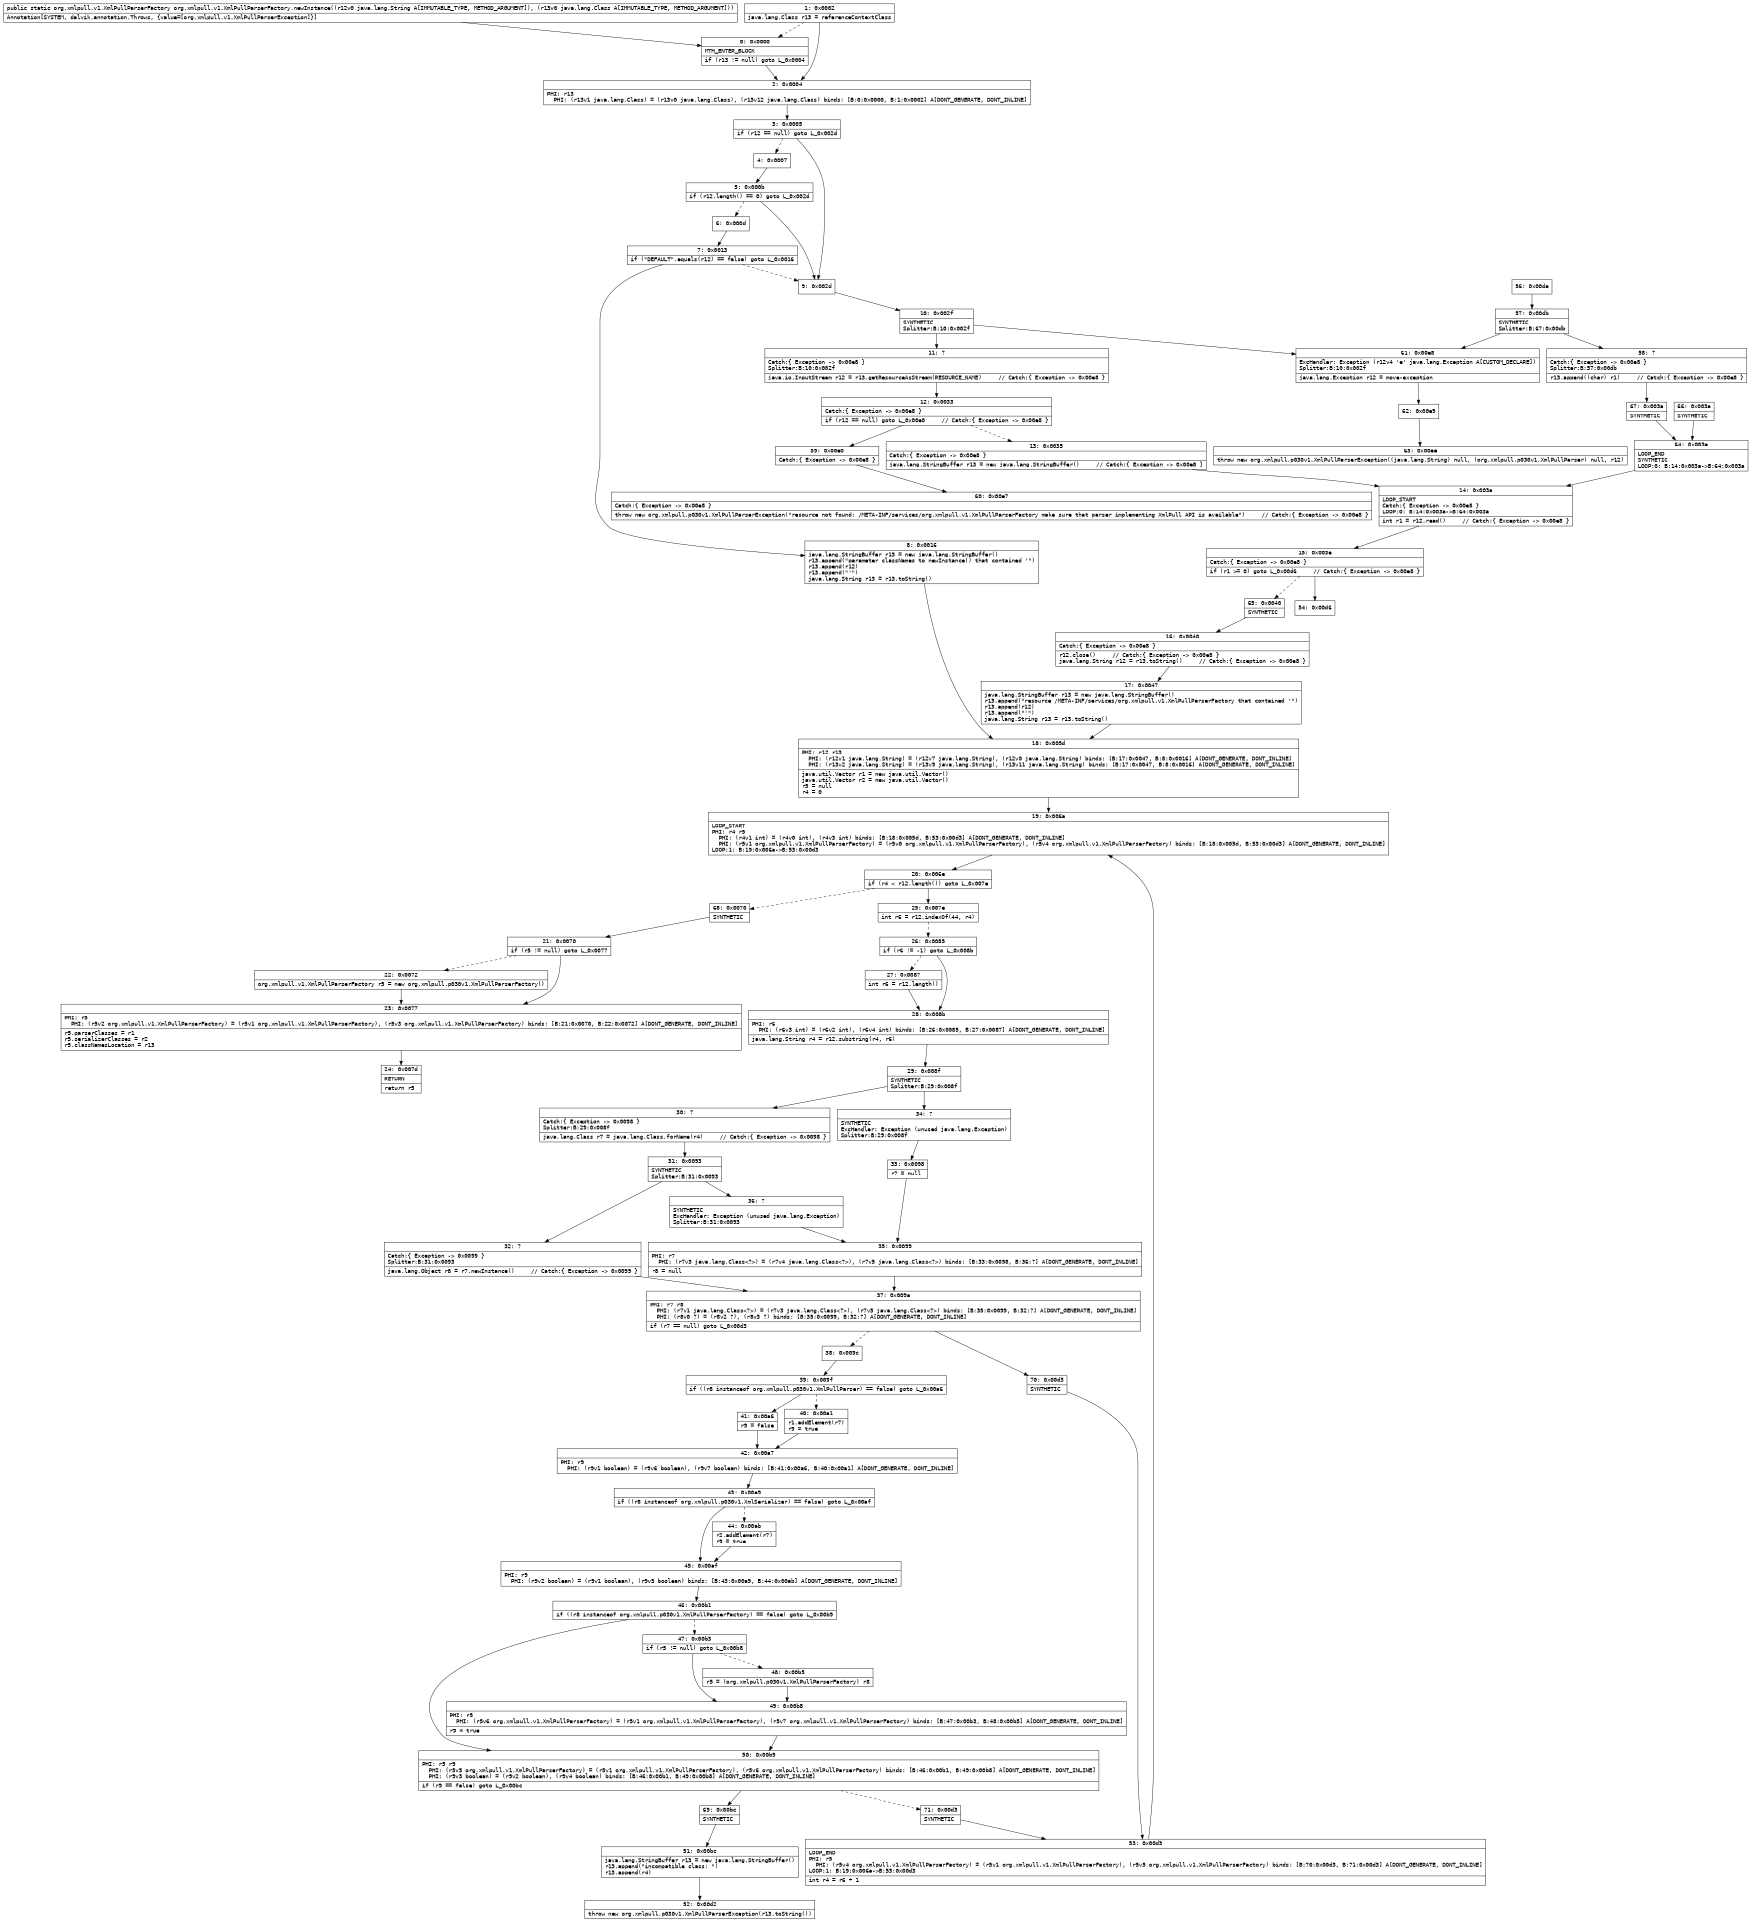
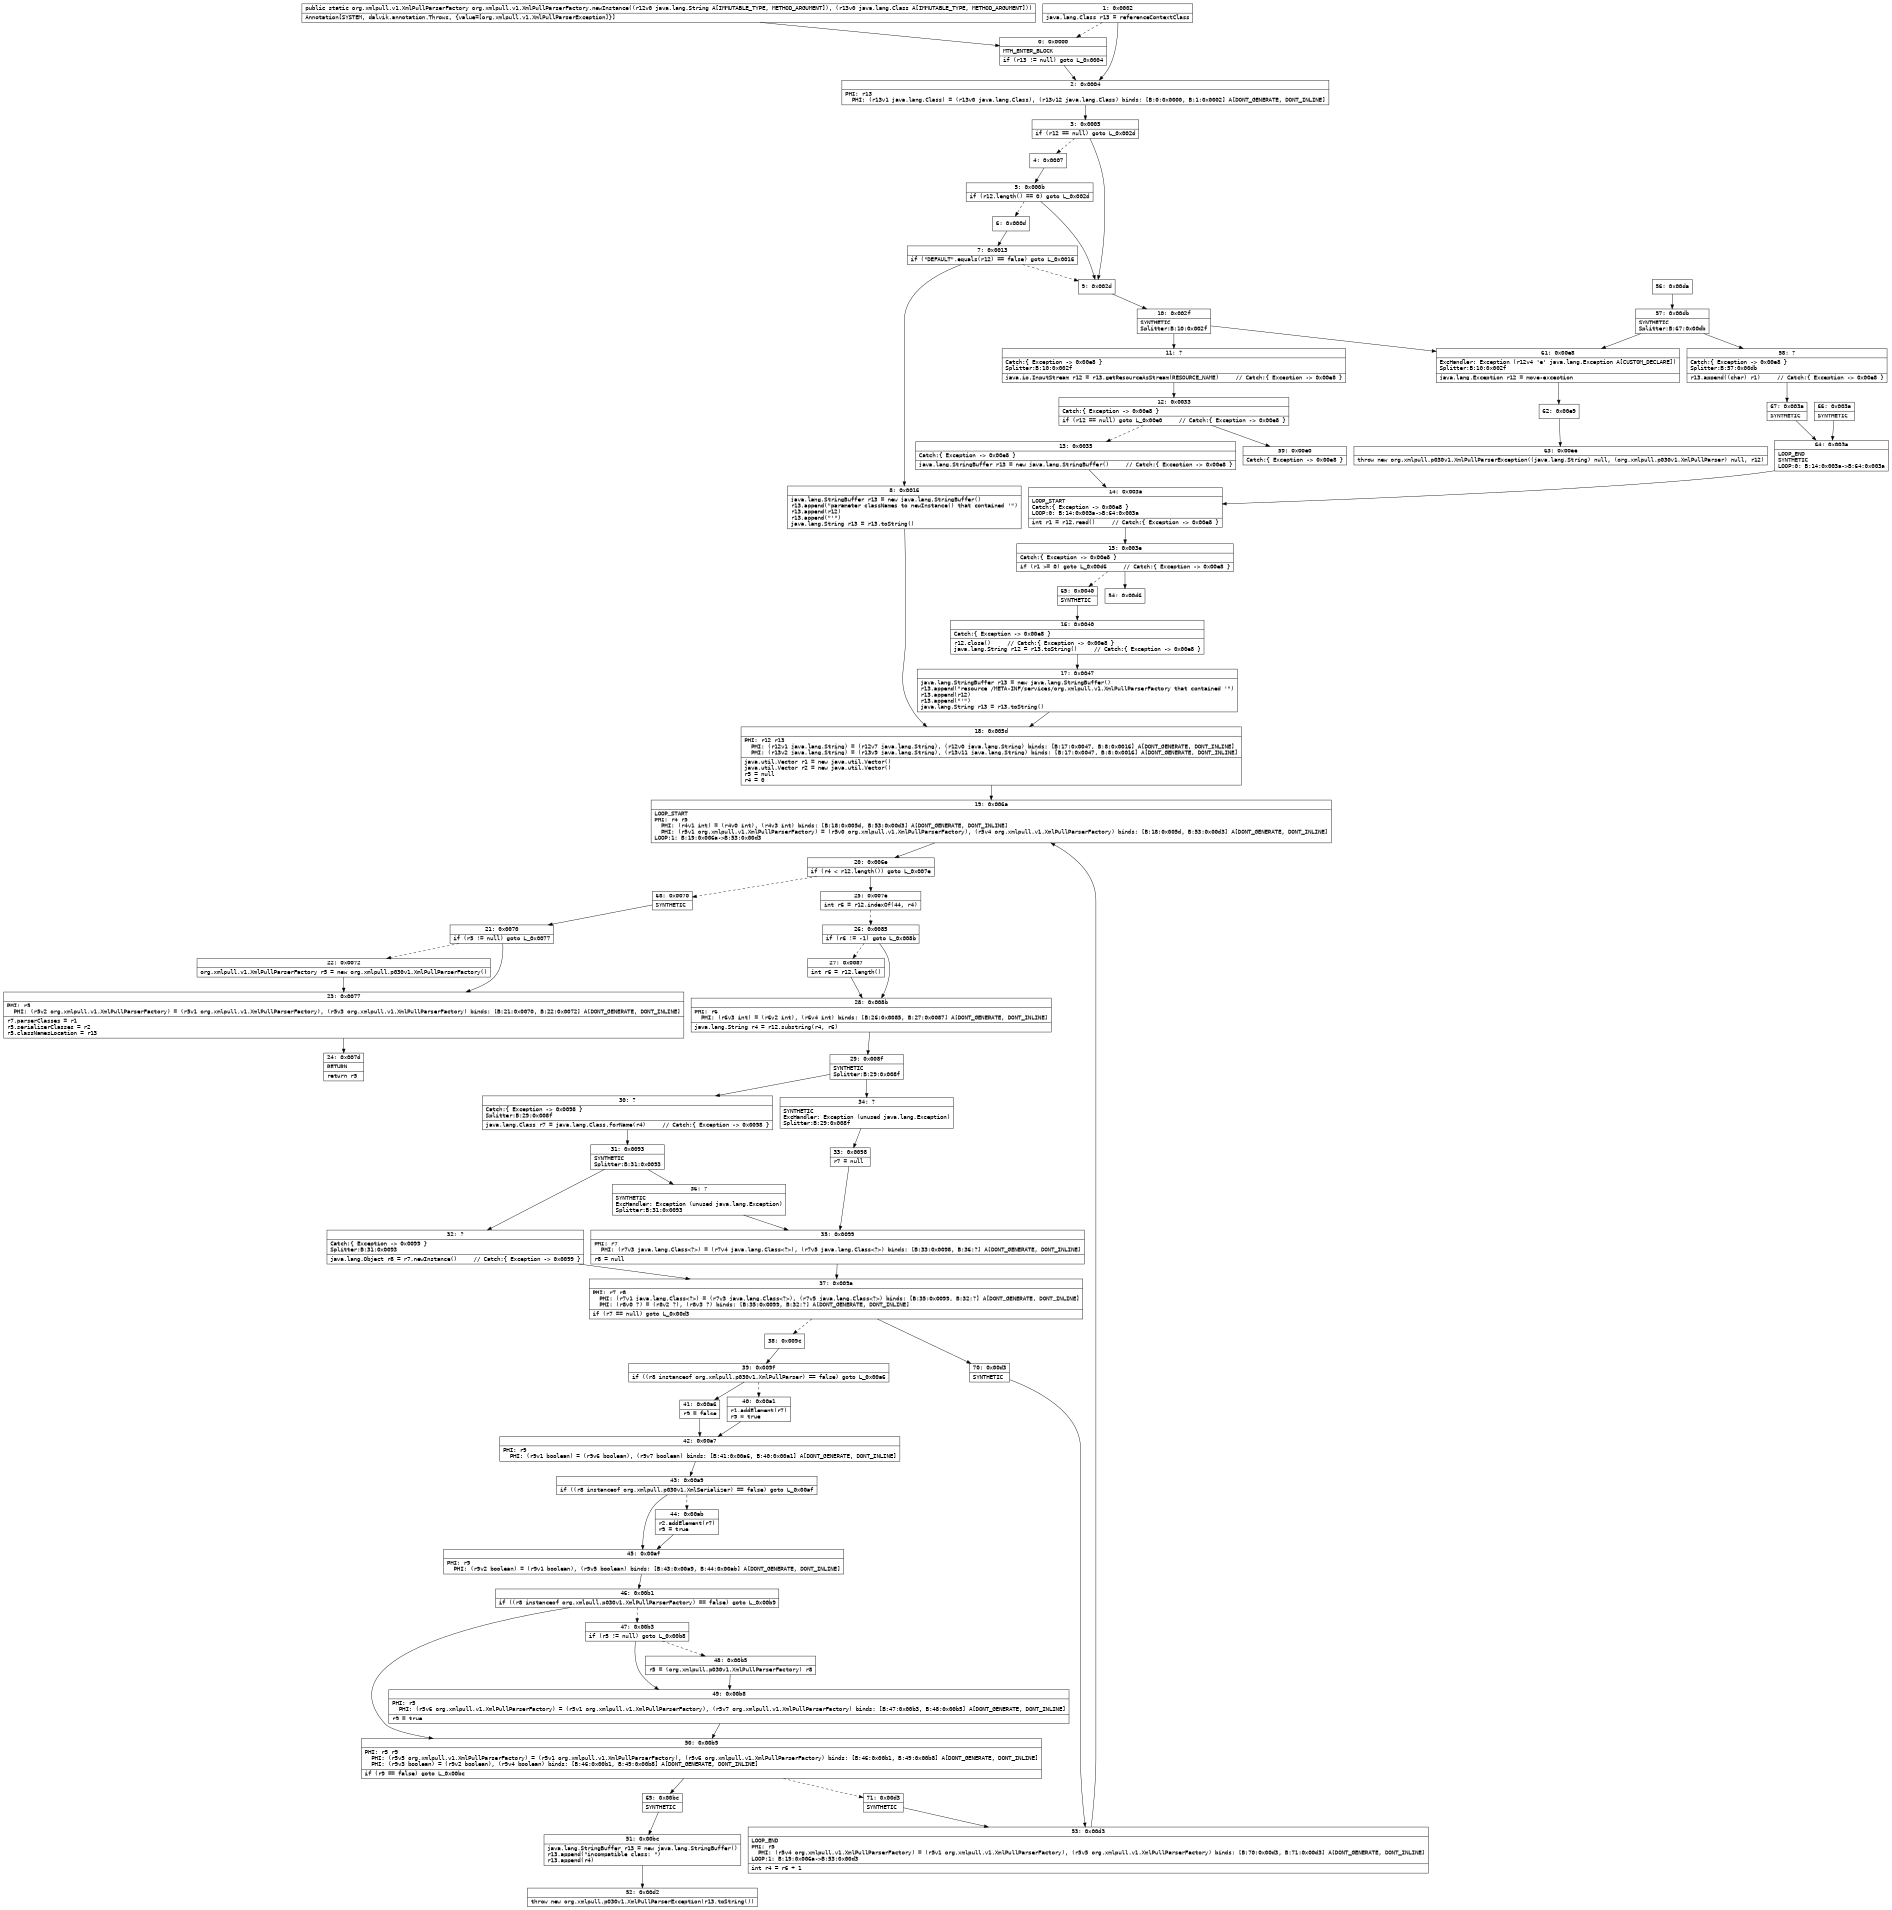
(992, 506) -> none
(99, 1033) -> (42, 1021)
